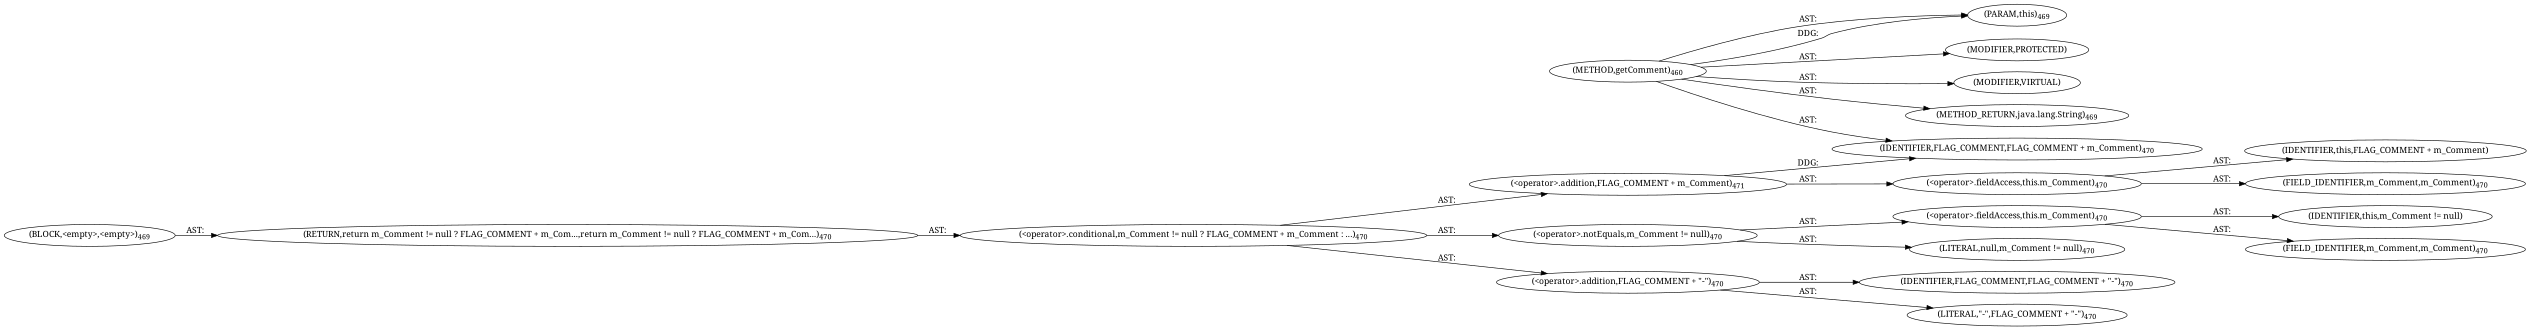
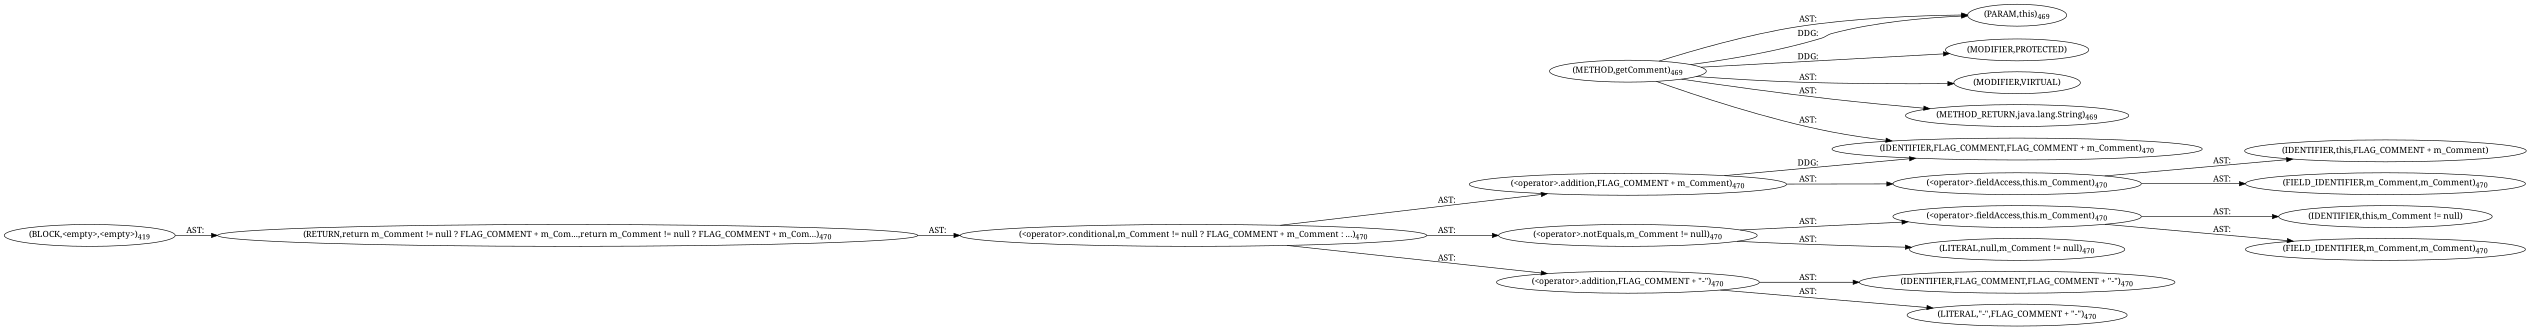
(1809, 57) -> (1809, 57)
(1677, 70) -> (1677, 70)
(1739, 183) -> (1739, 183)
(144, 235) -> (144, 235)
